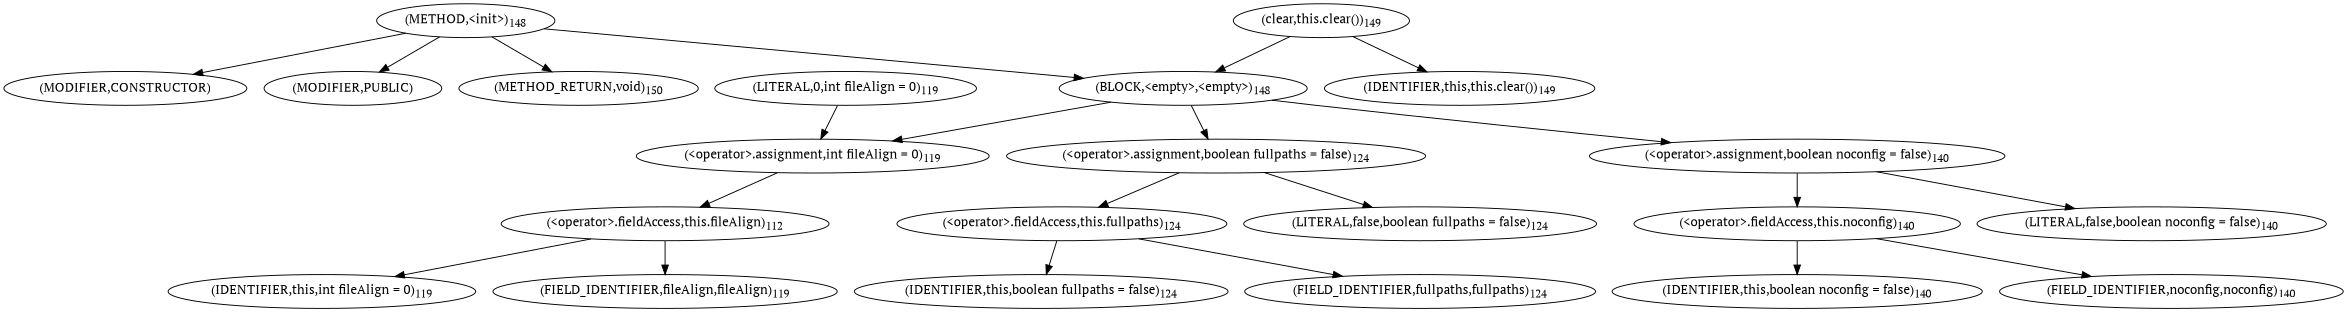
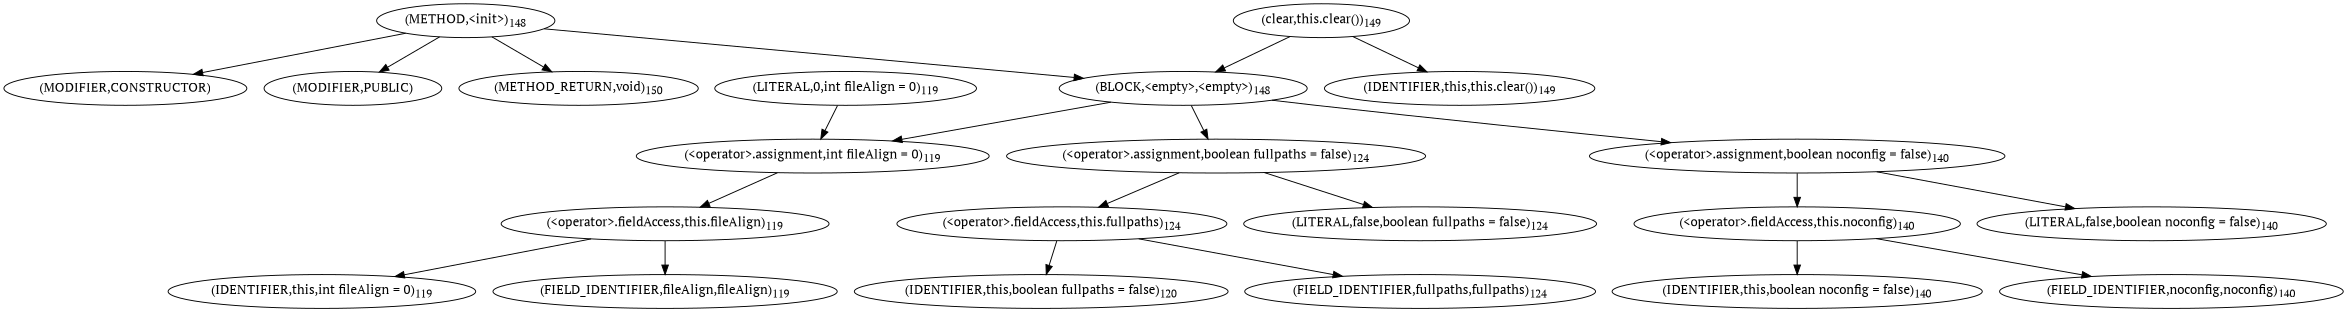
(775, 222) -> (775, 222)
(1169, 290) -> (1169, 290)
